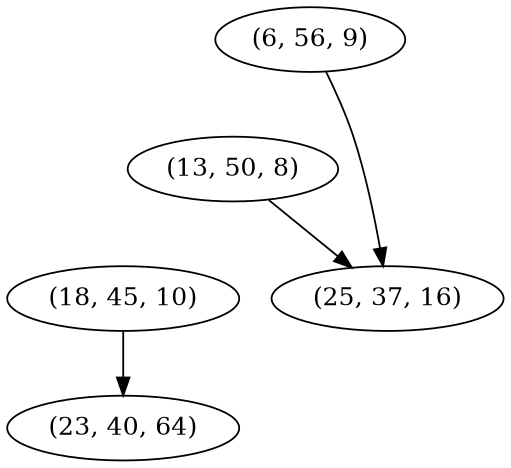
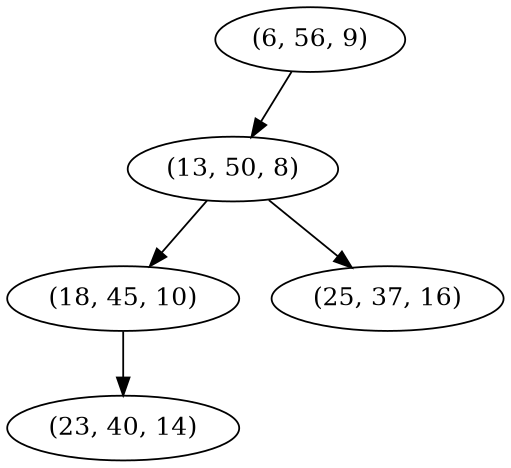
(360, 158) -> (276, 97)
none -> (184, 227)
(123, 428) -> (123, 428)
